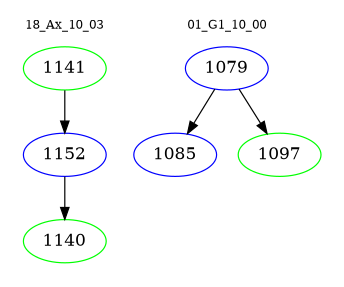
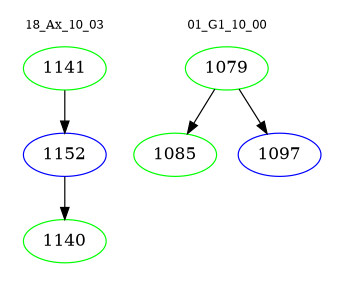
(227, 68) -> (227, 68)
(175, 155) -> (175, 155)
(280, 155) -> (280, 155)
